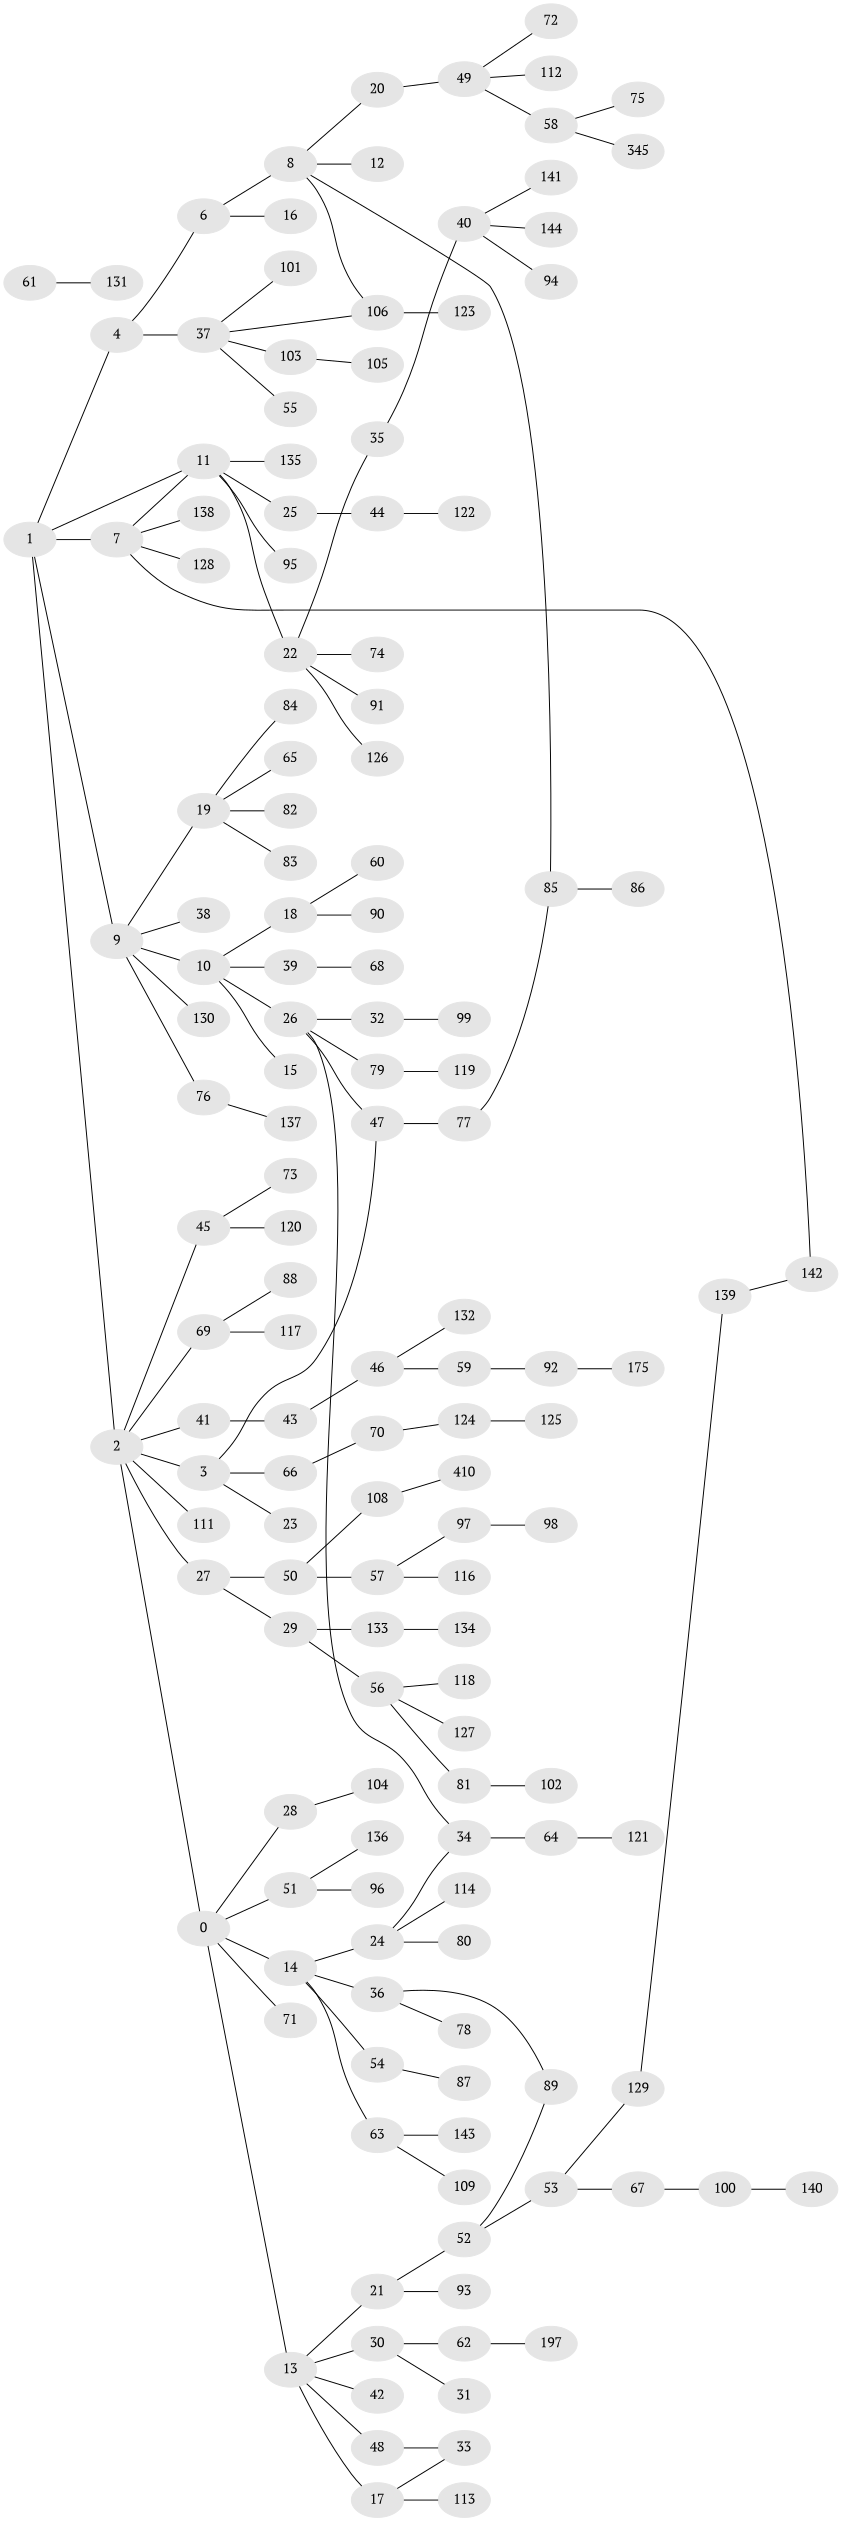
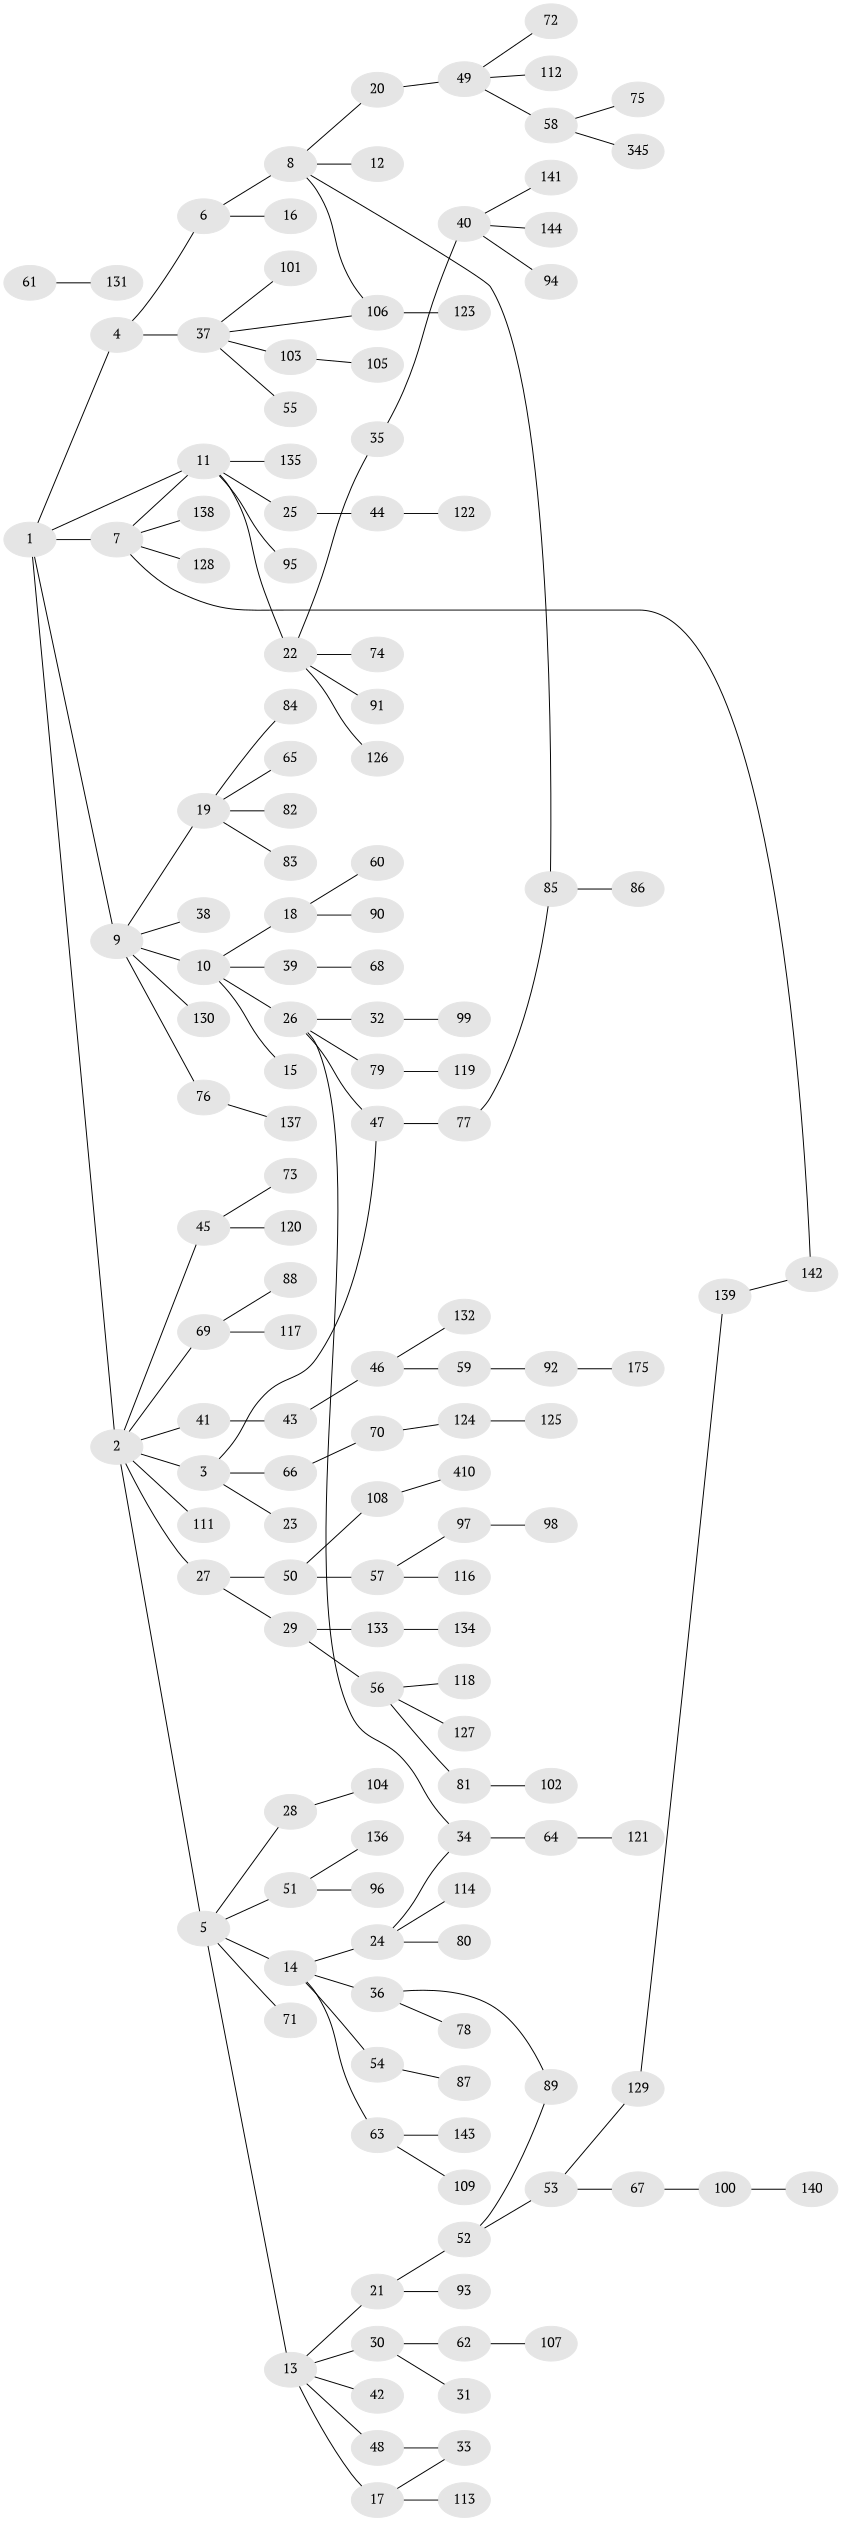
(204, 1929) -> (204, 1929)
(551, 2344) -> (551, 2344)
